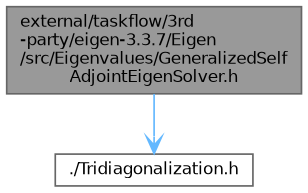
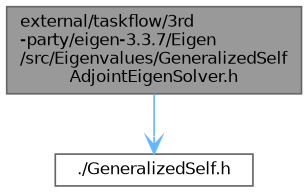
(154, 170) -> (154, 170)
